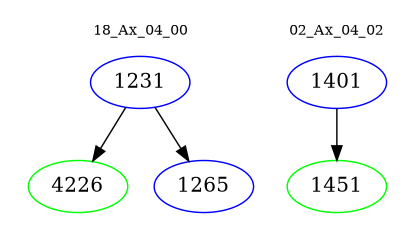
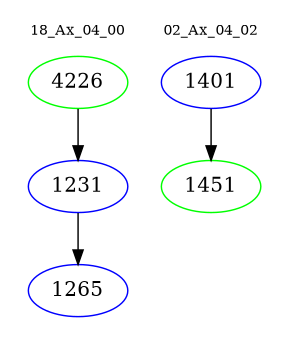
(113, 128) -> (78, 127)
